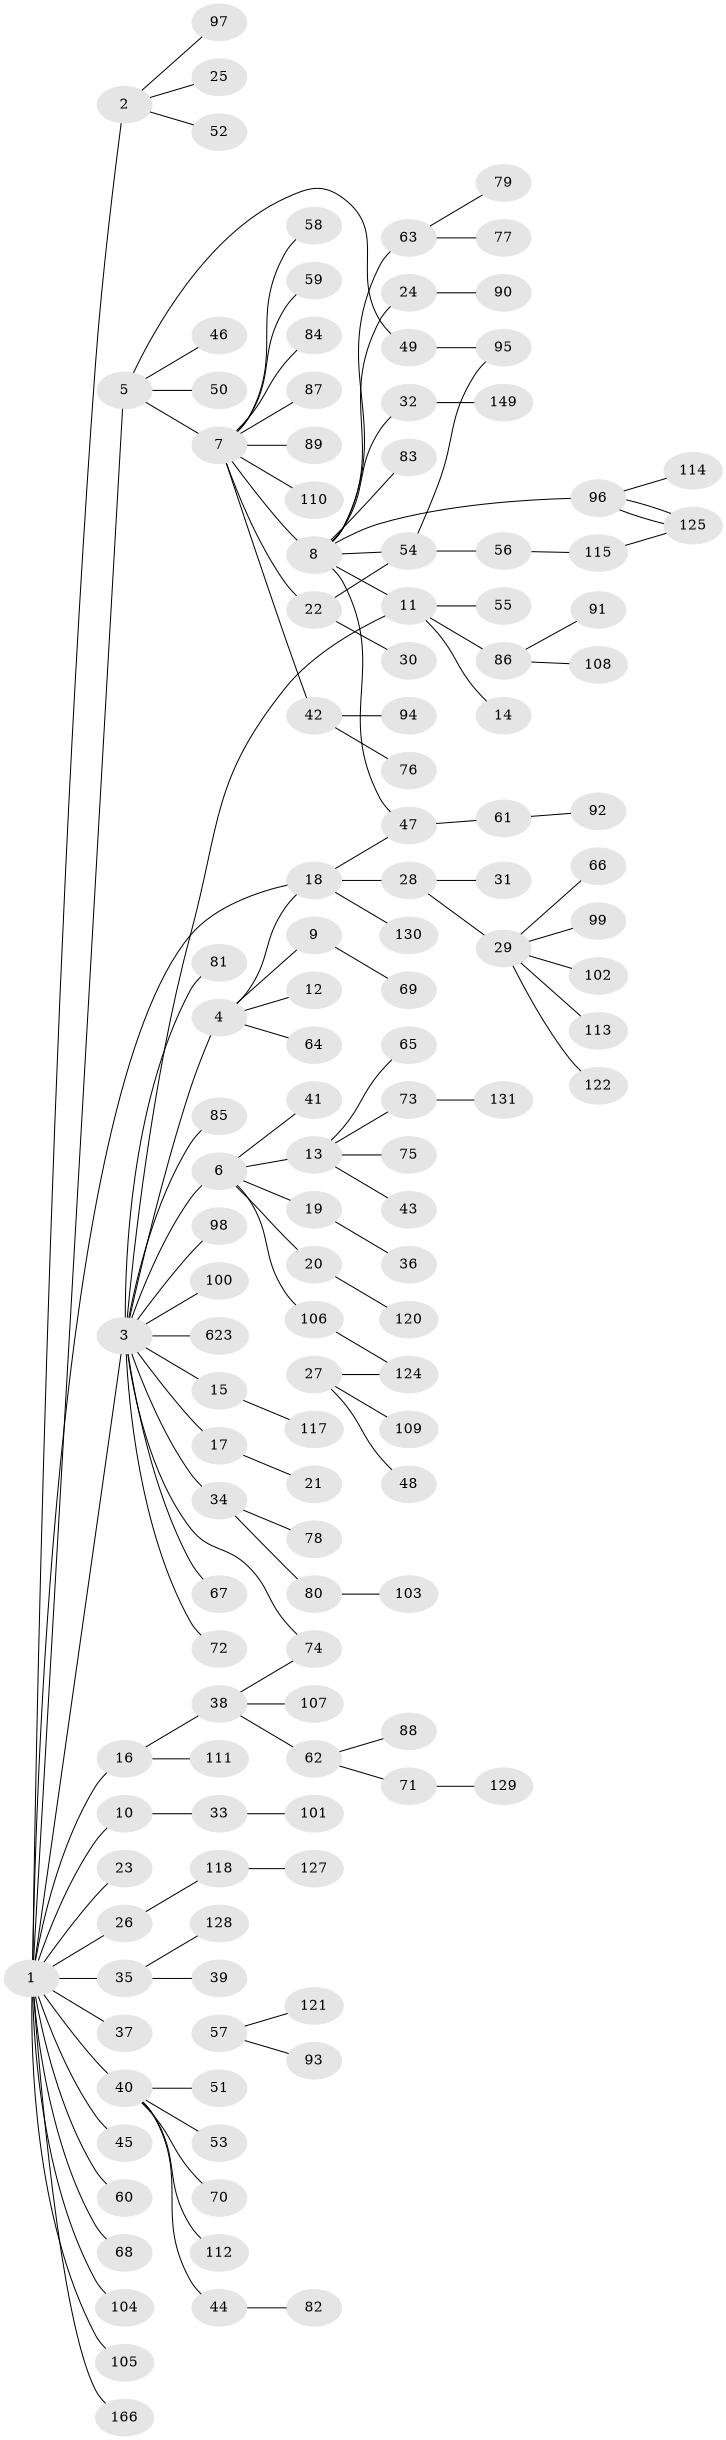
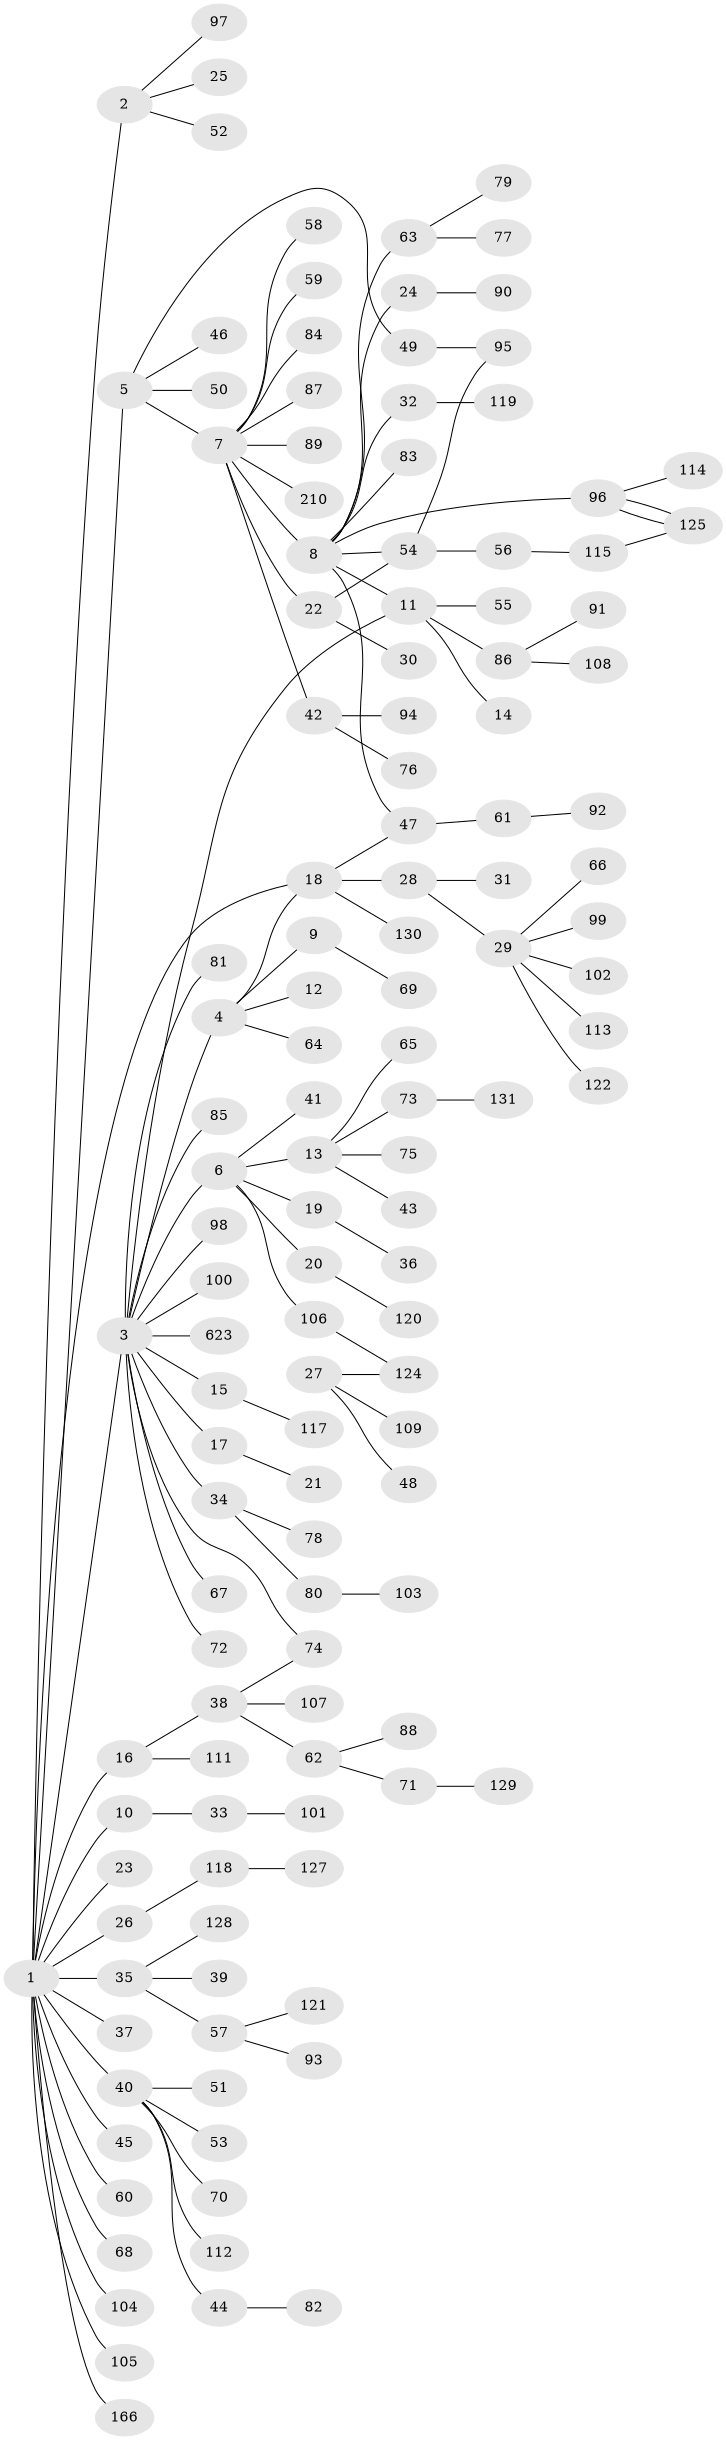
(504, 403) -> (504, 403)
(314, 500) -> (314, 500)
none -> (172, 2006)
